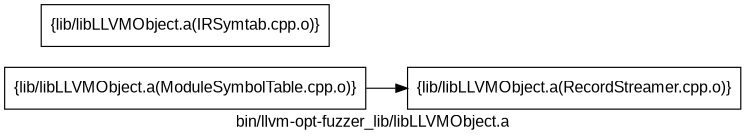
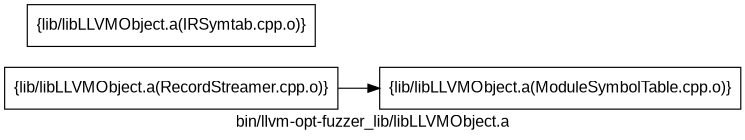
(381, 88) -> (353, 88)
